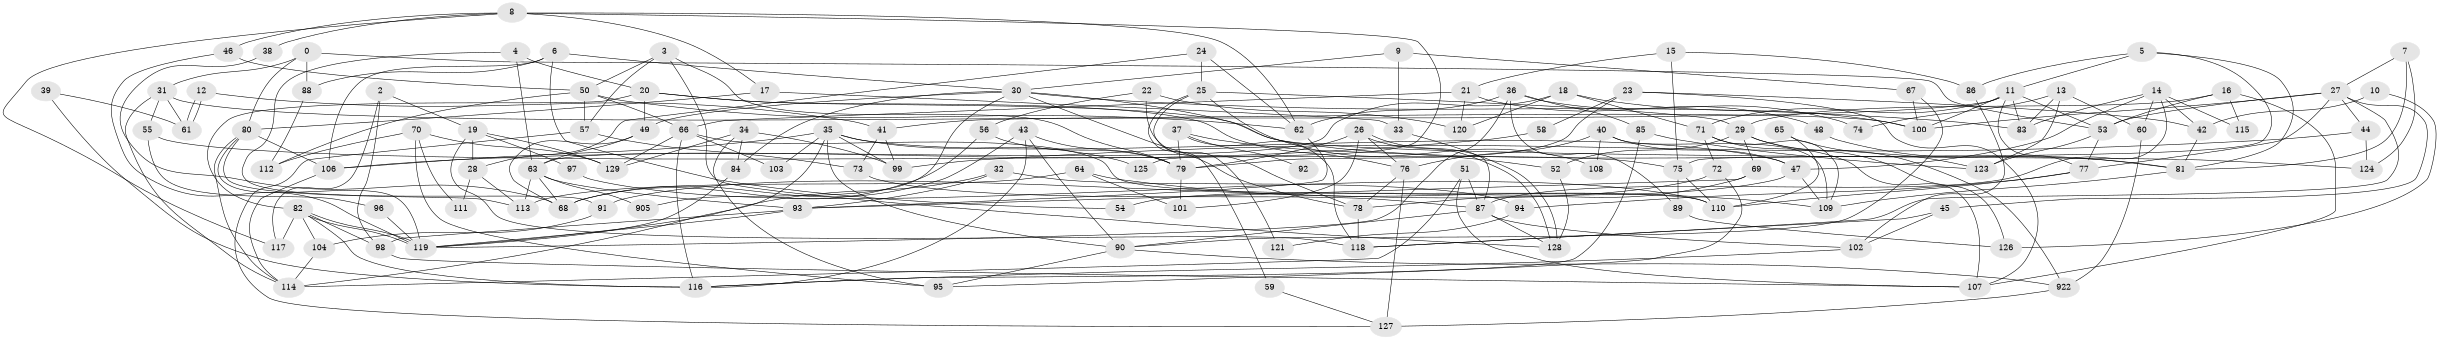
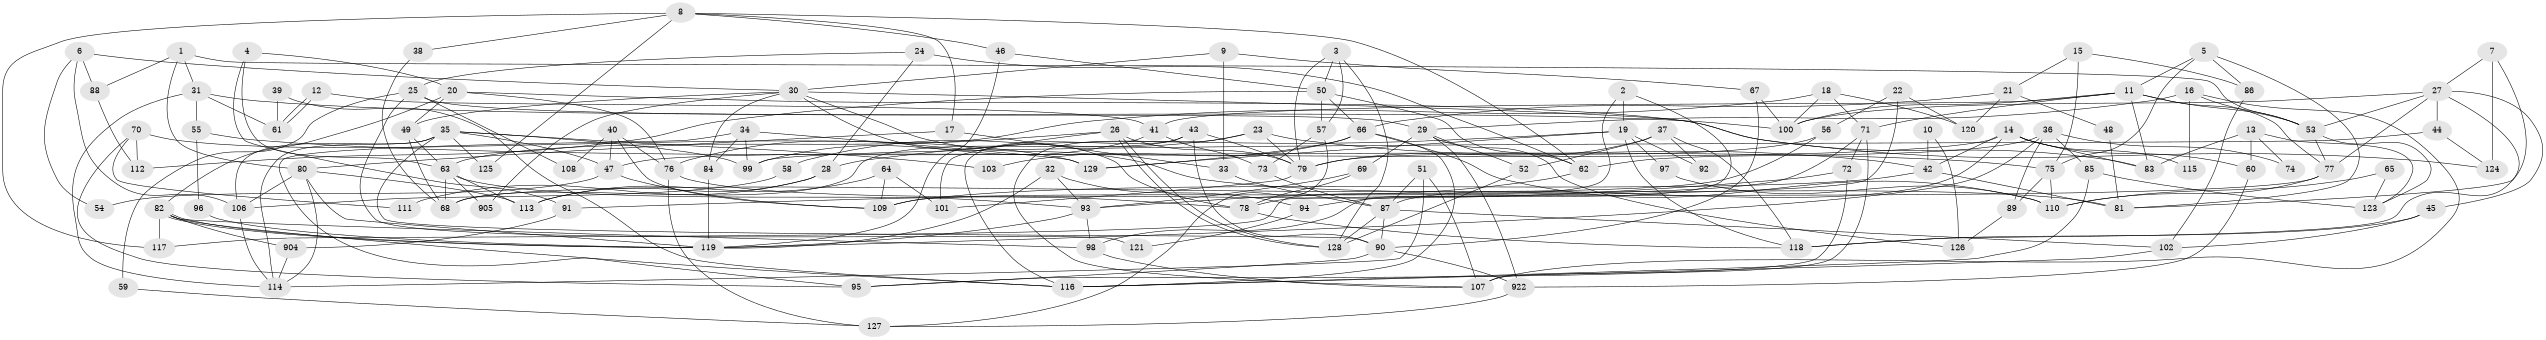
(307, 52) -> (181, 52)
none -> (1659, 148)
(2004, 188) -> (1429, 187)
(319, 248) -> (291, 248)
